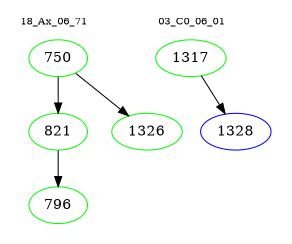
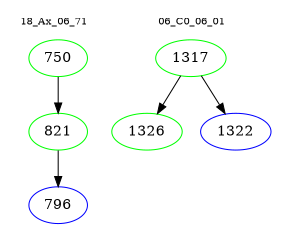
(192, 22) -> (192, 22)
(89, 84) -> (172, 90)
(236, 132) -> (236, 132)
(58, 205) -> (58, 205)
